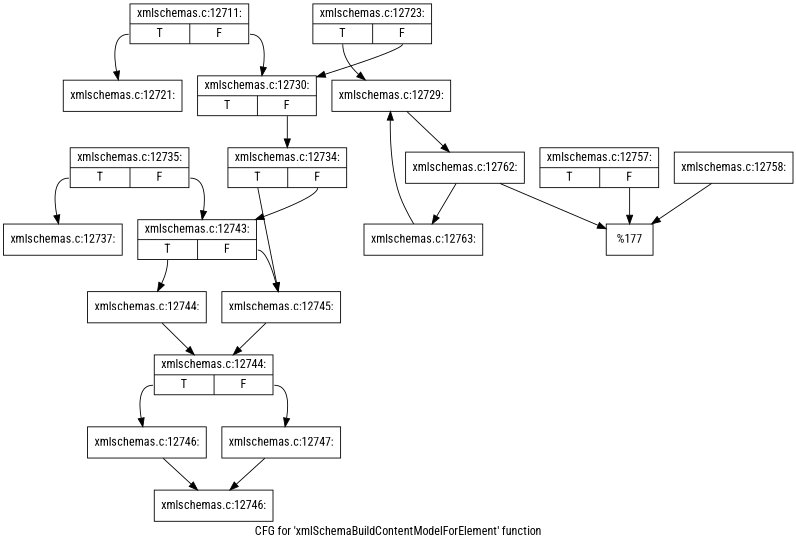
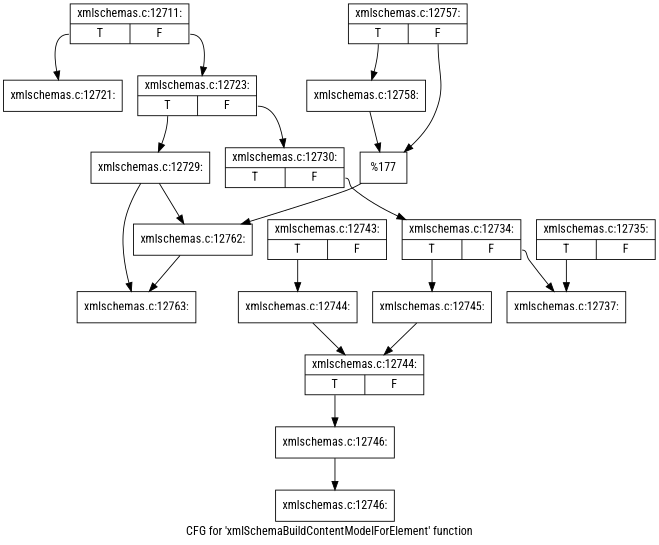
(263, 47) -> (204, 47)
none -> (377, 58)
(394, 174) -> (123, 232)
(204, 191) -> none
(549, 204) -> (306, 204)
(292, 205) -> (535, 267)
(266, 257) -> none
(281, 442) -> none
